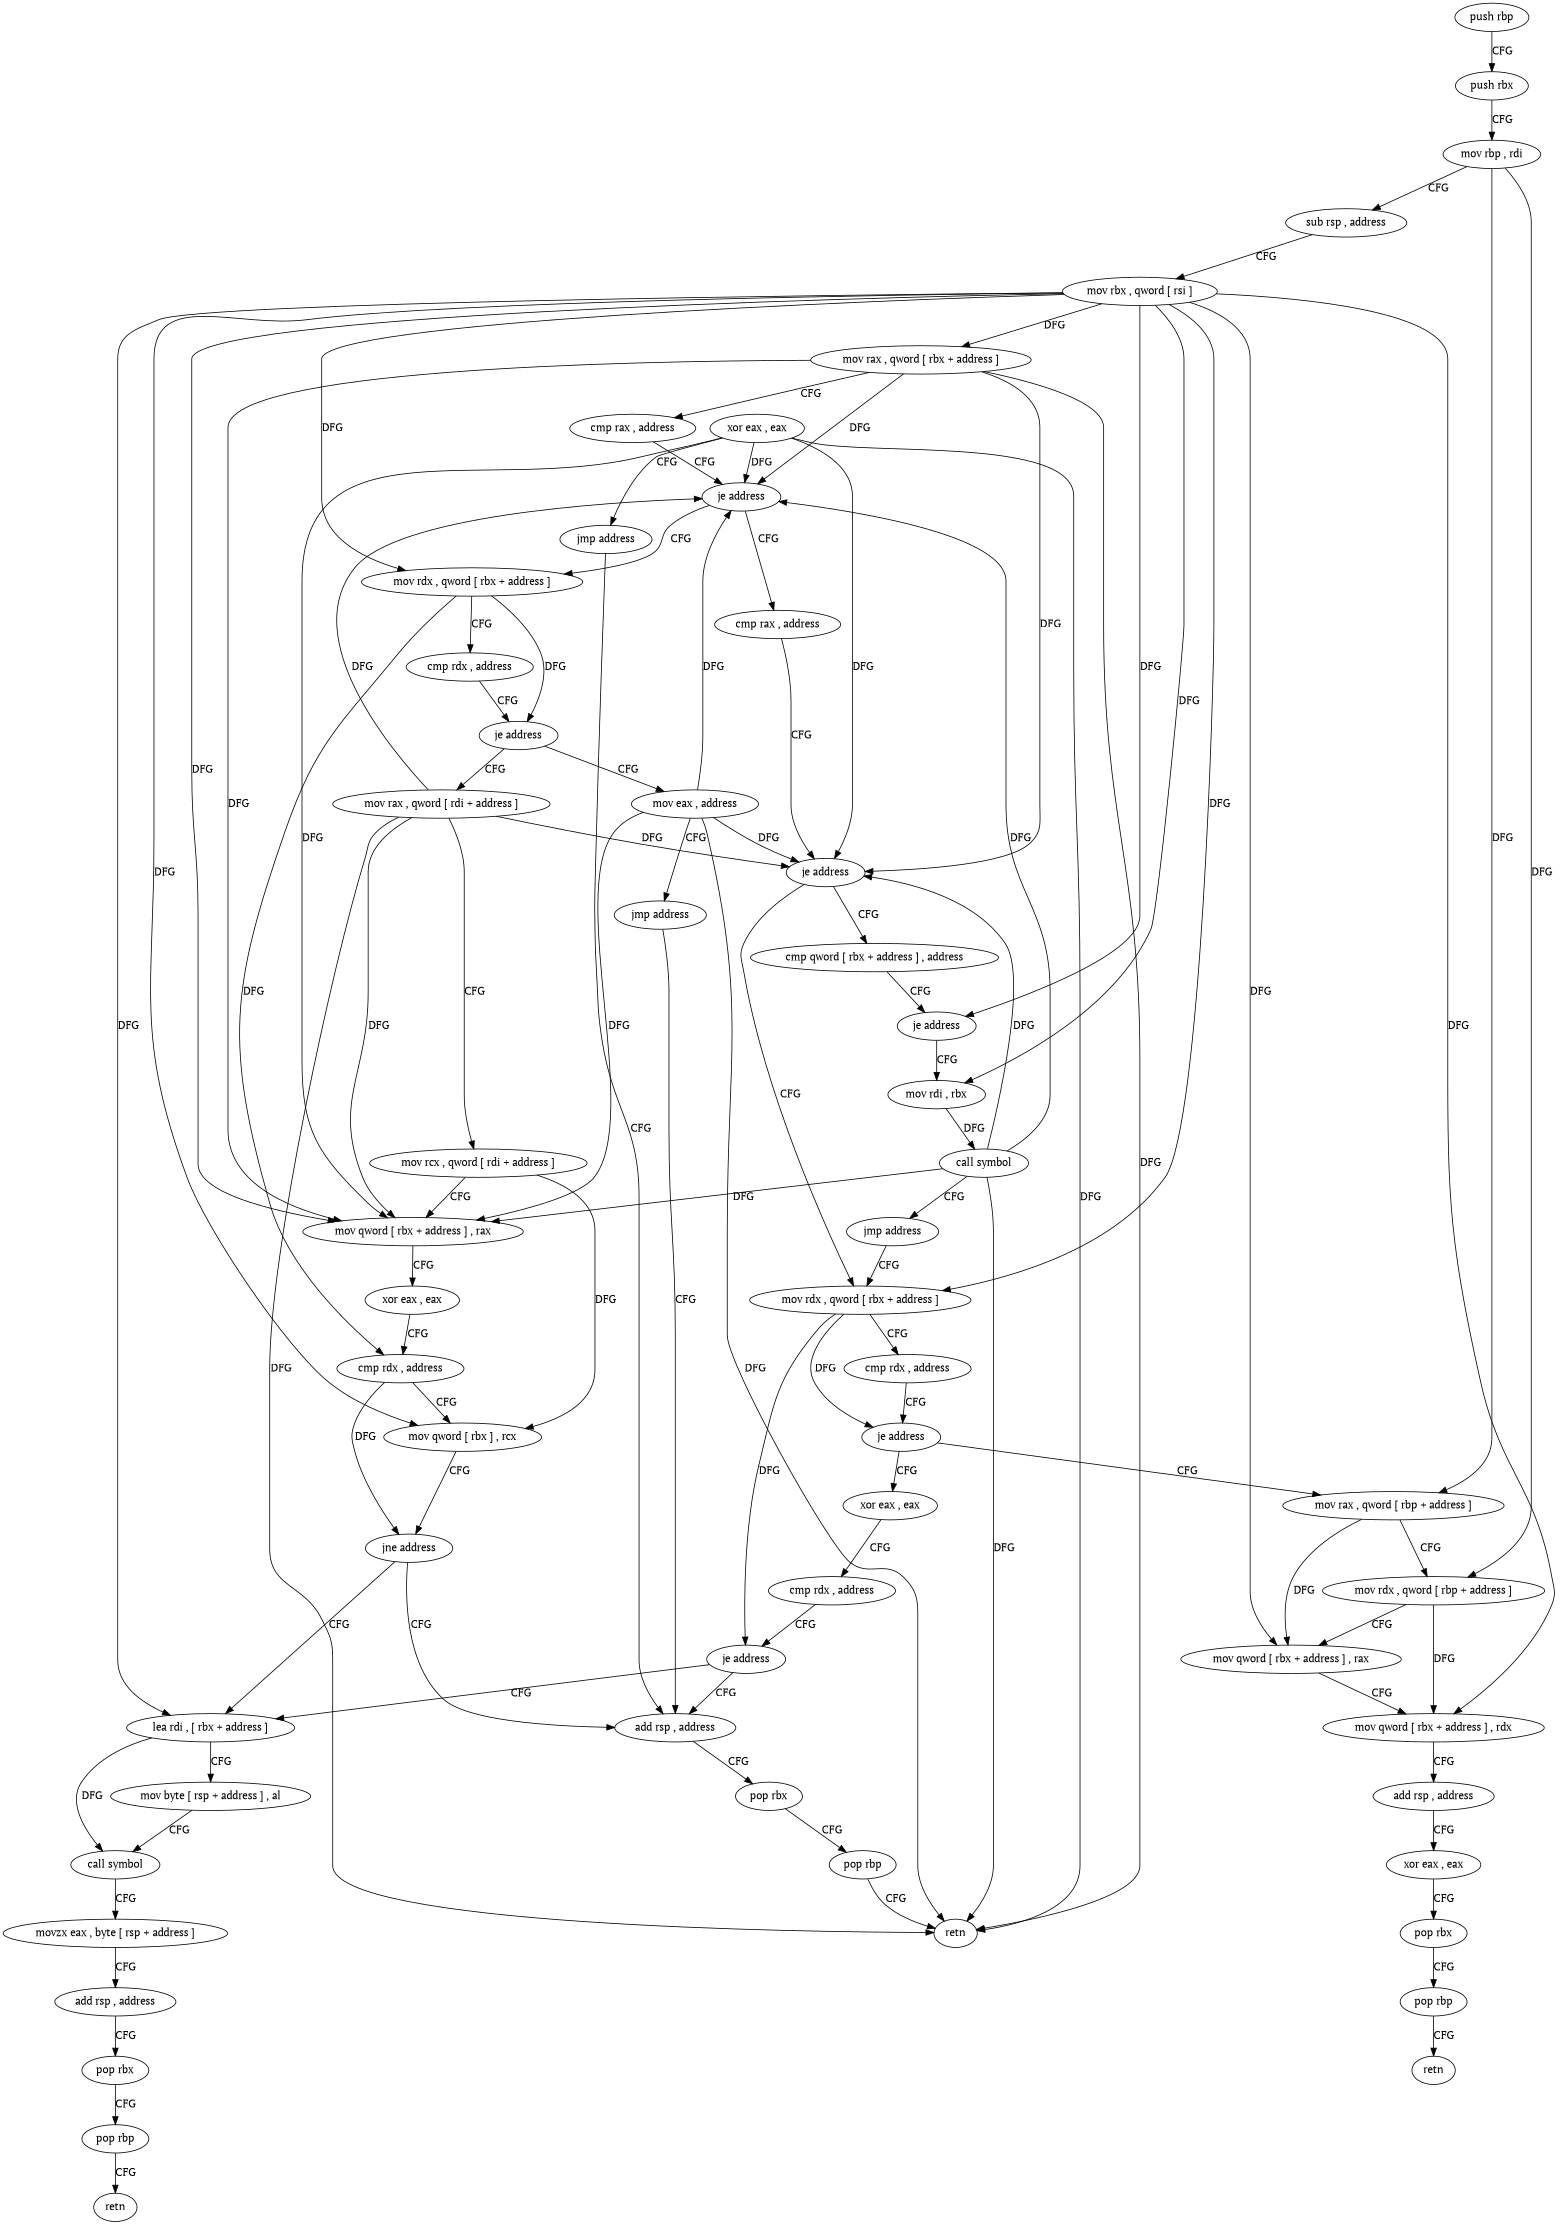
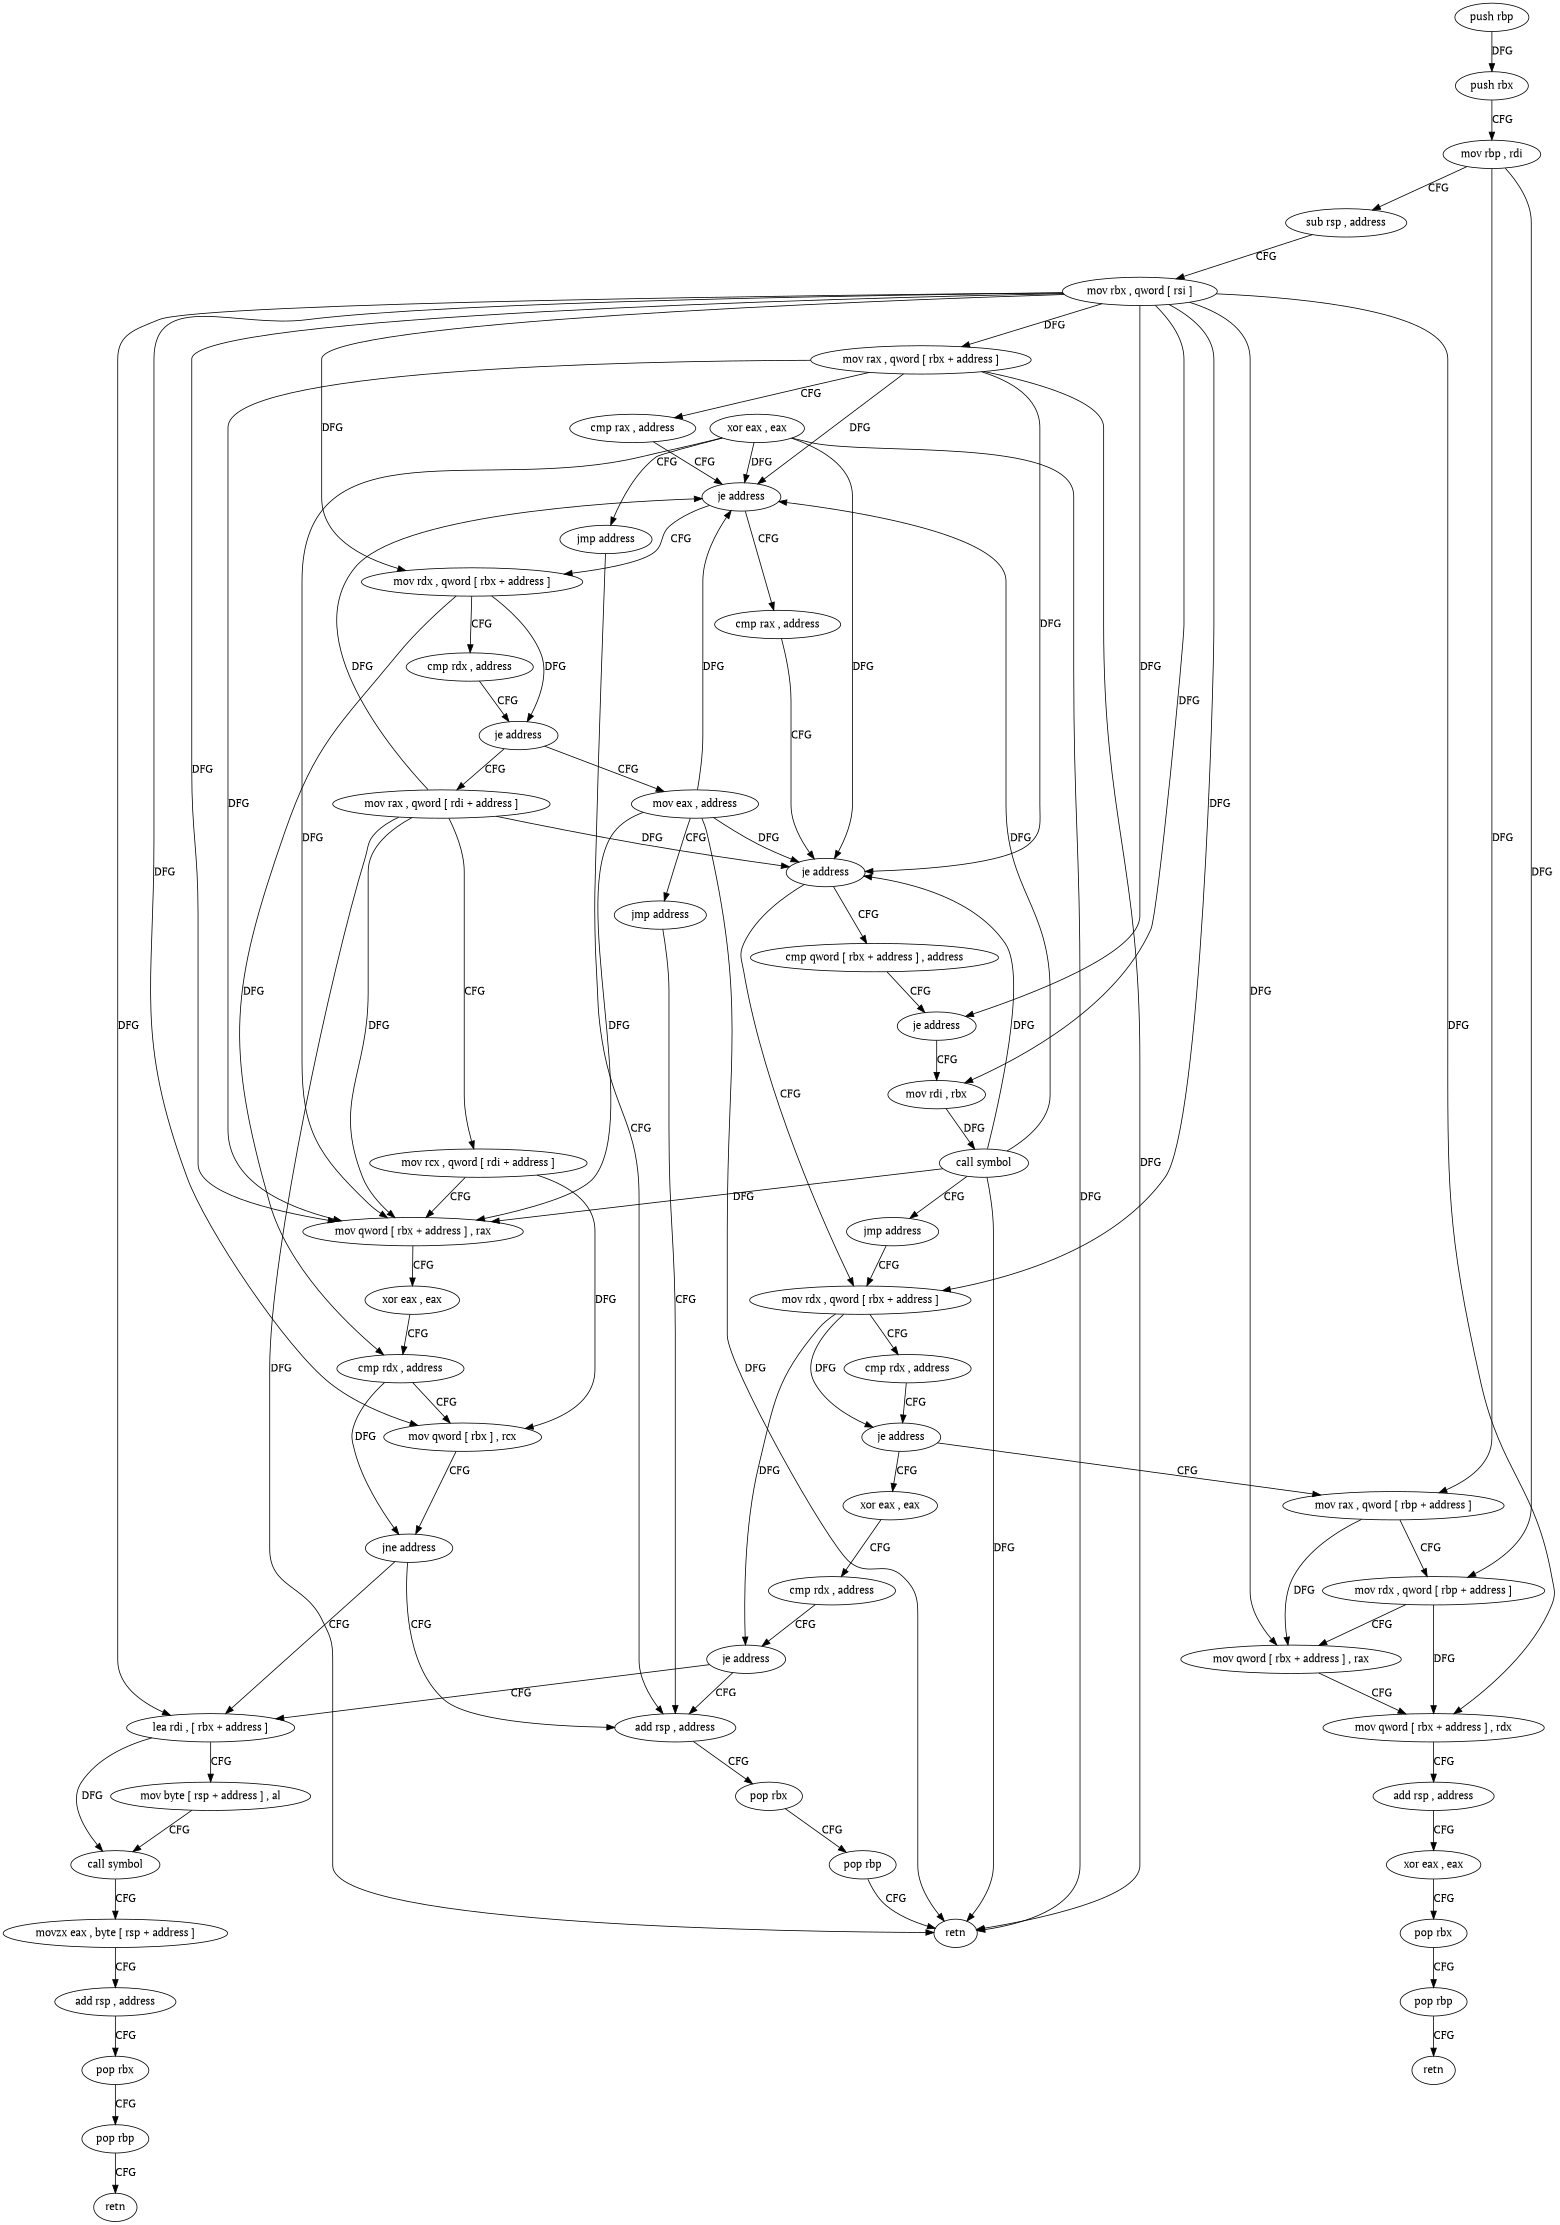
(1503, 52) -> (1503, 52)
